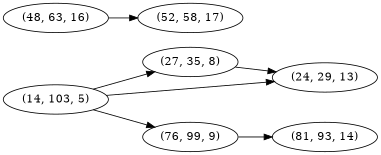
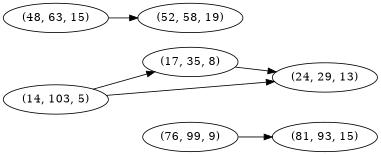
(56, 18) -> (56, 18)
(190, 18) -> (190, 18)
(190, 62) -> (190, 62)
(120, 117) -> none
(325, 137) -> (325, 137)
